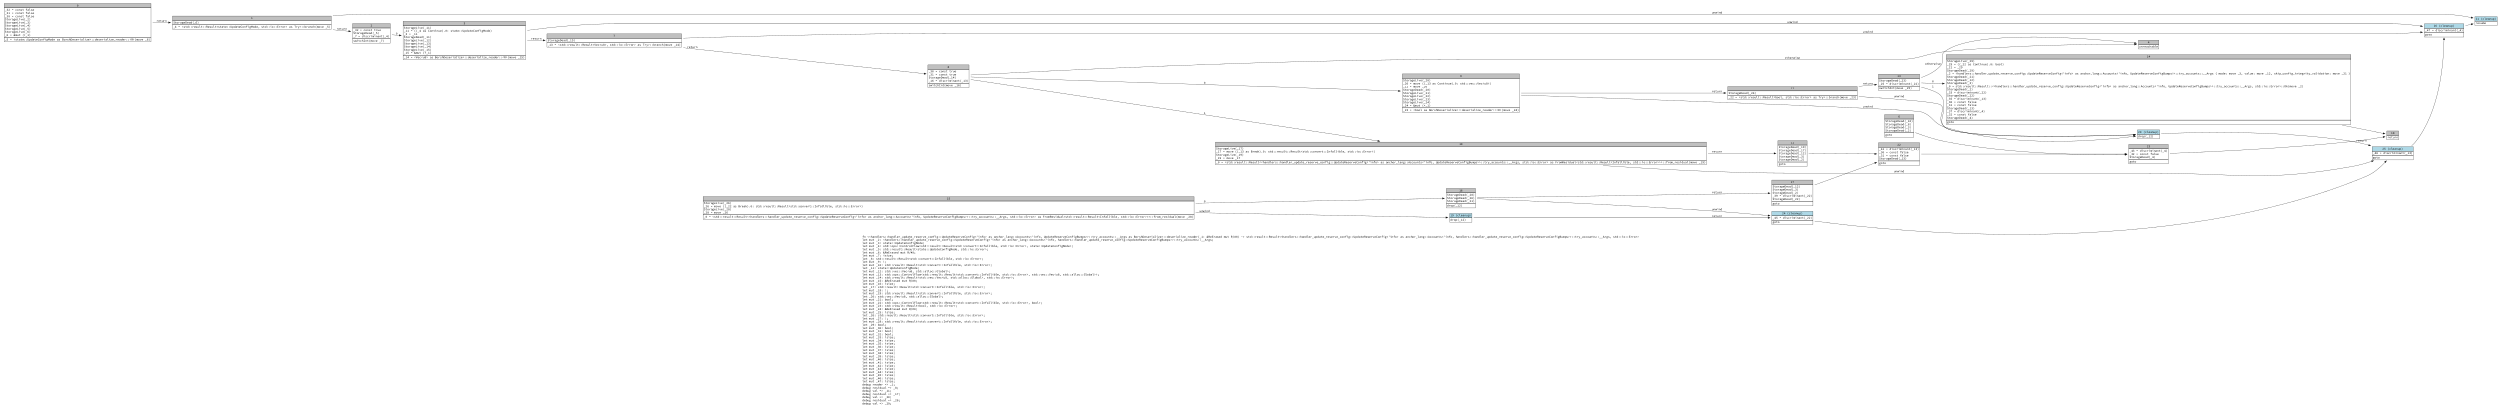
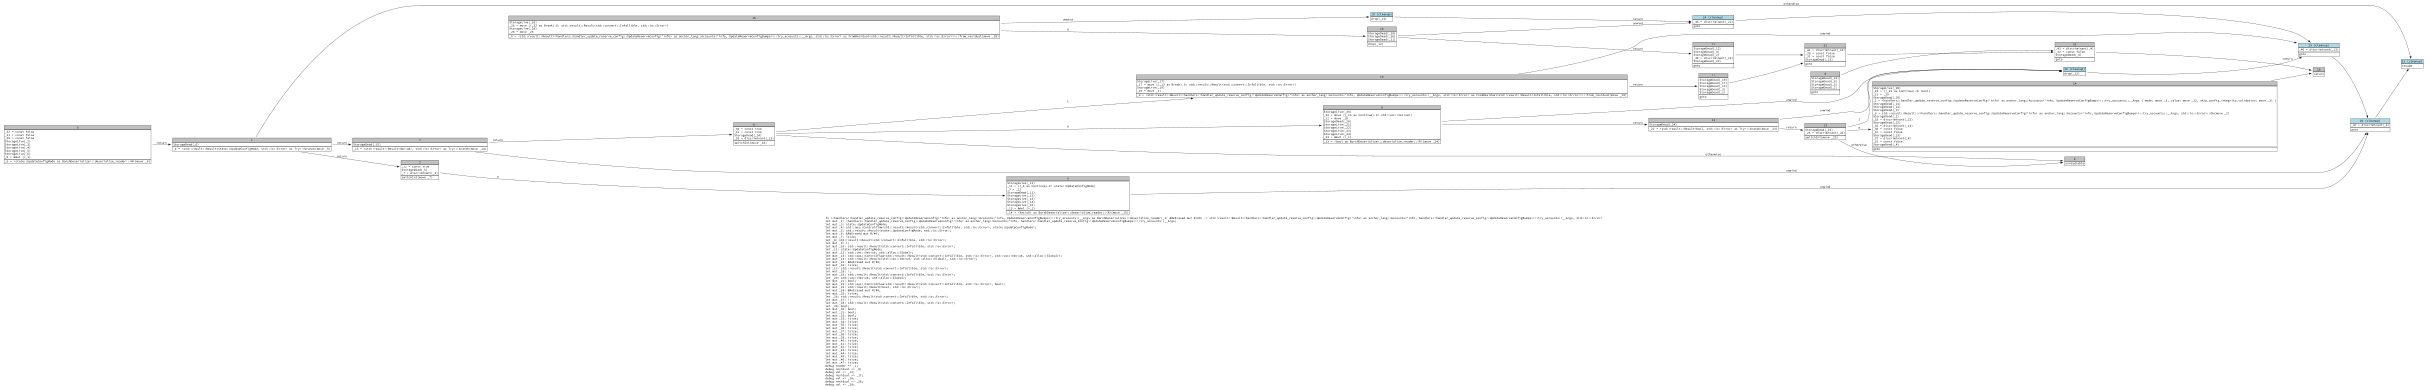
(1717, 13) -> (1791, 4)
(535, 40) -> (341, 144)
